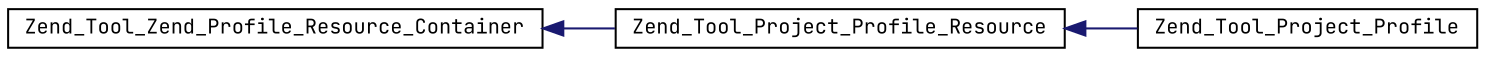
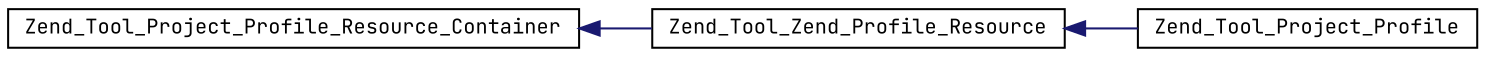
(275, 28) -> (294, 28)
(840, 28) -> (858, 28)
